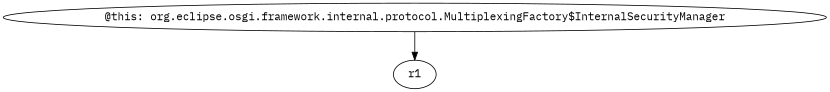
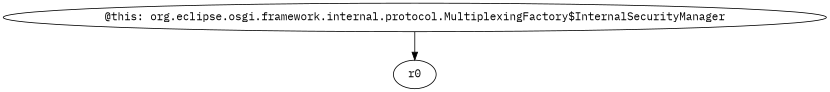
(415, 74) -> (415, 74)
